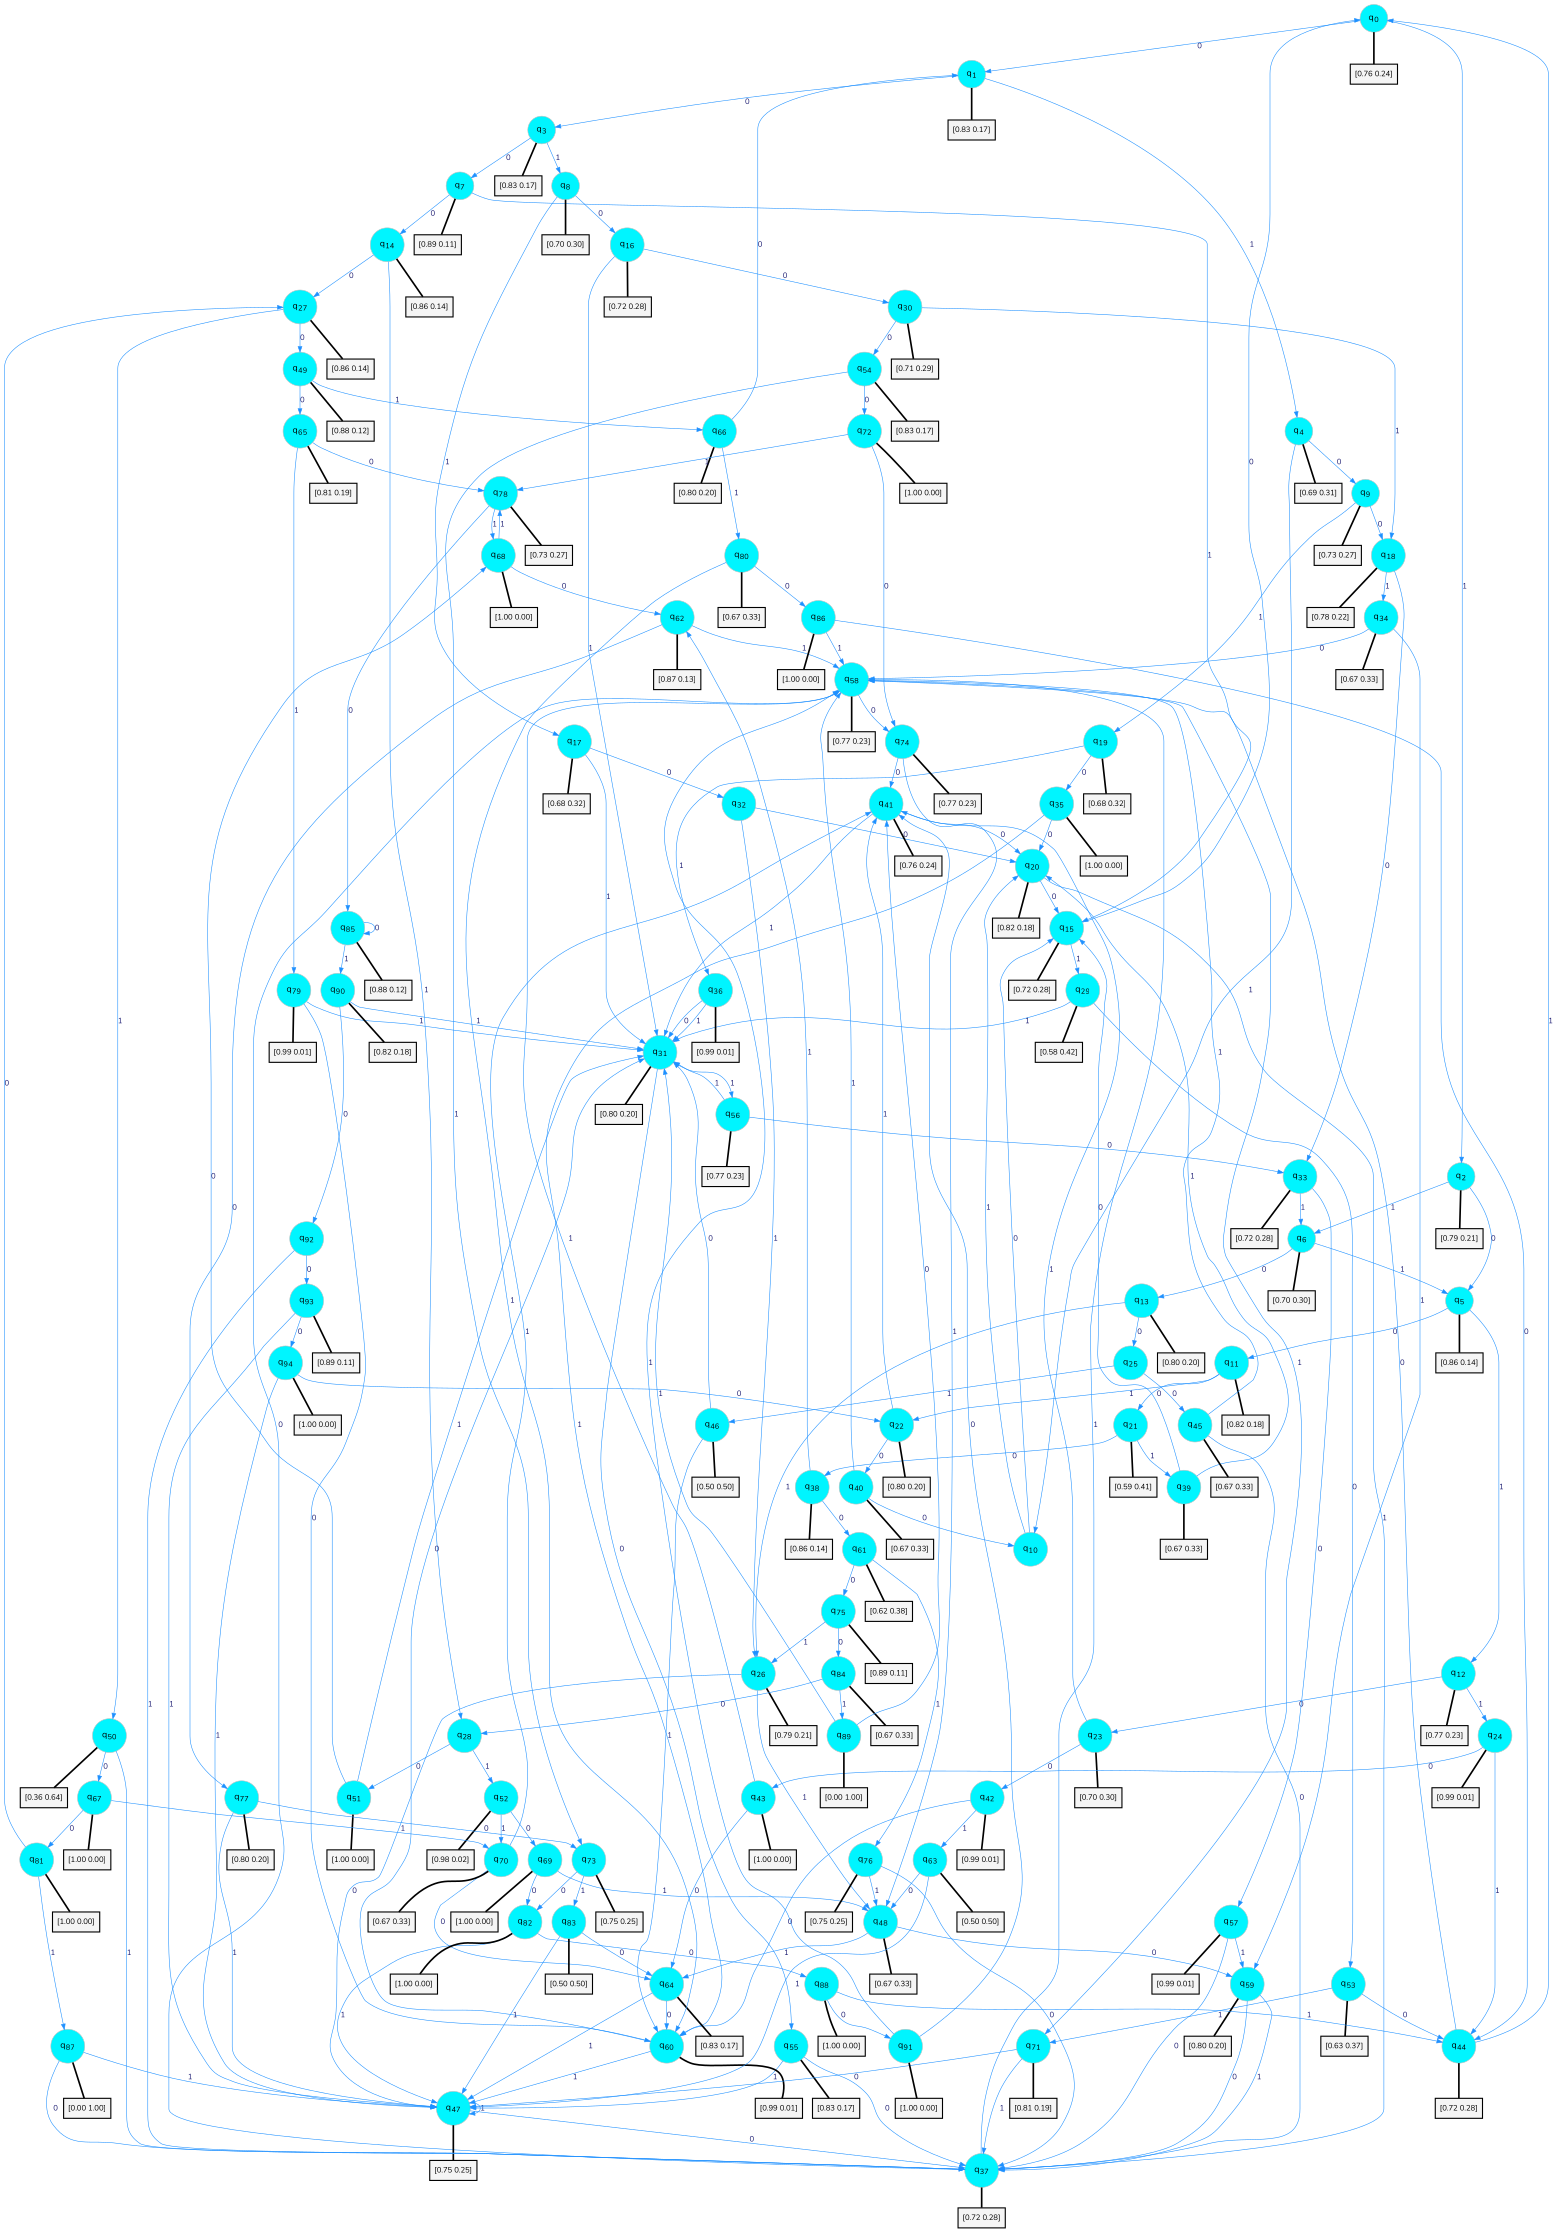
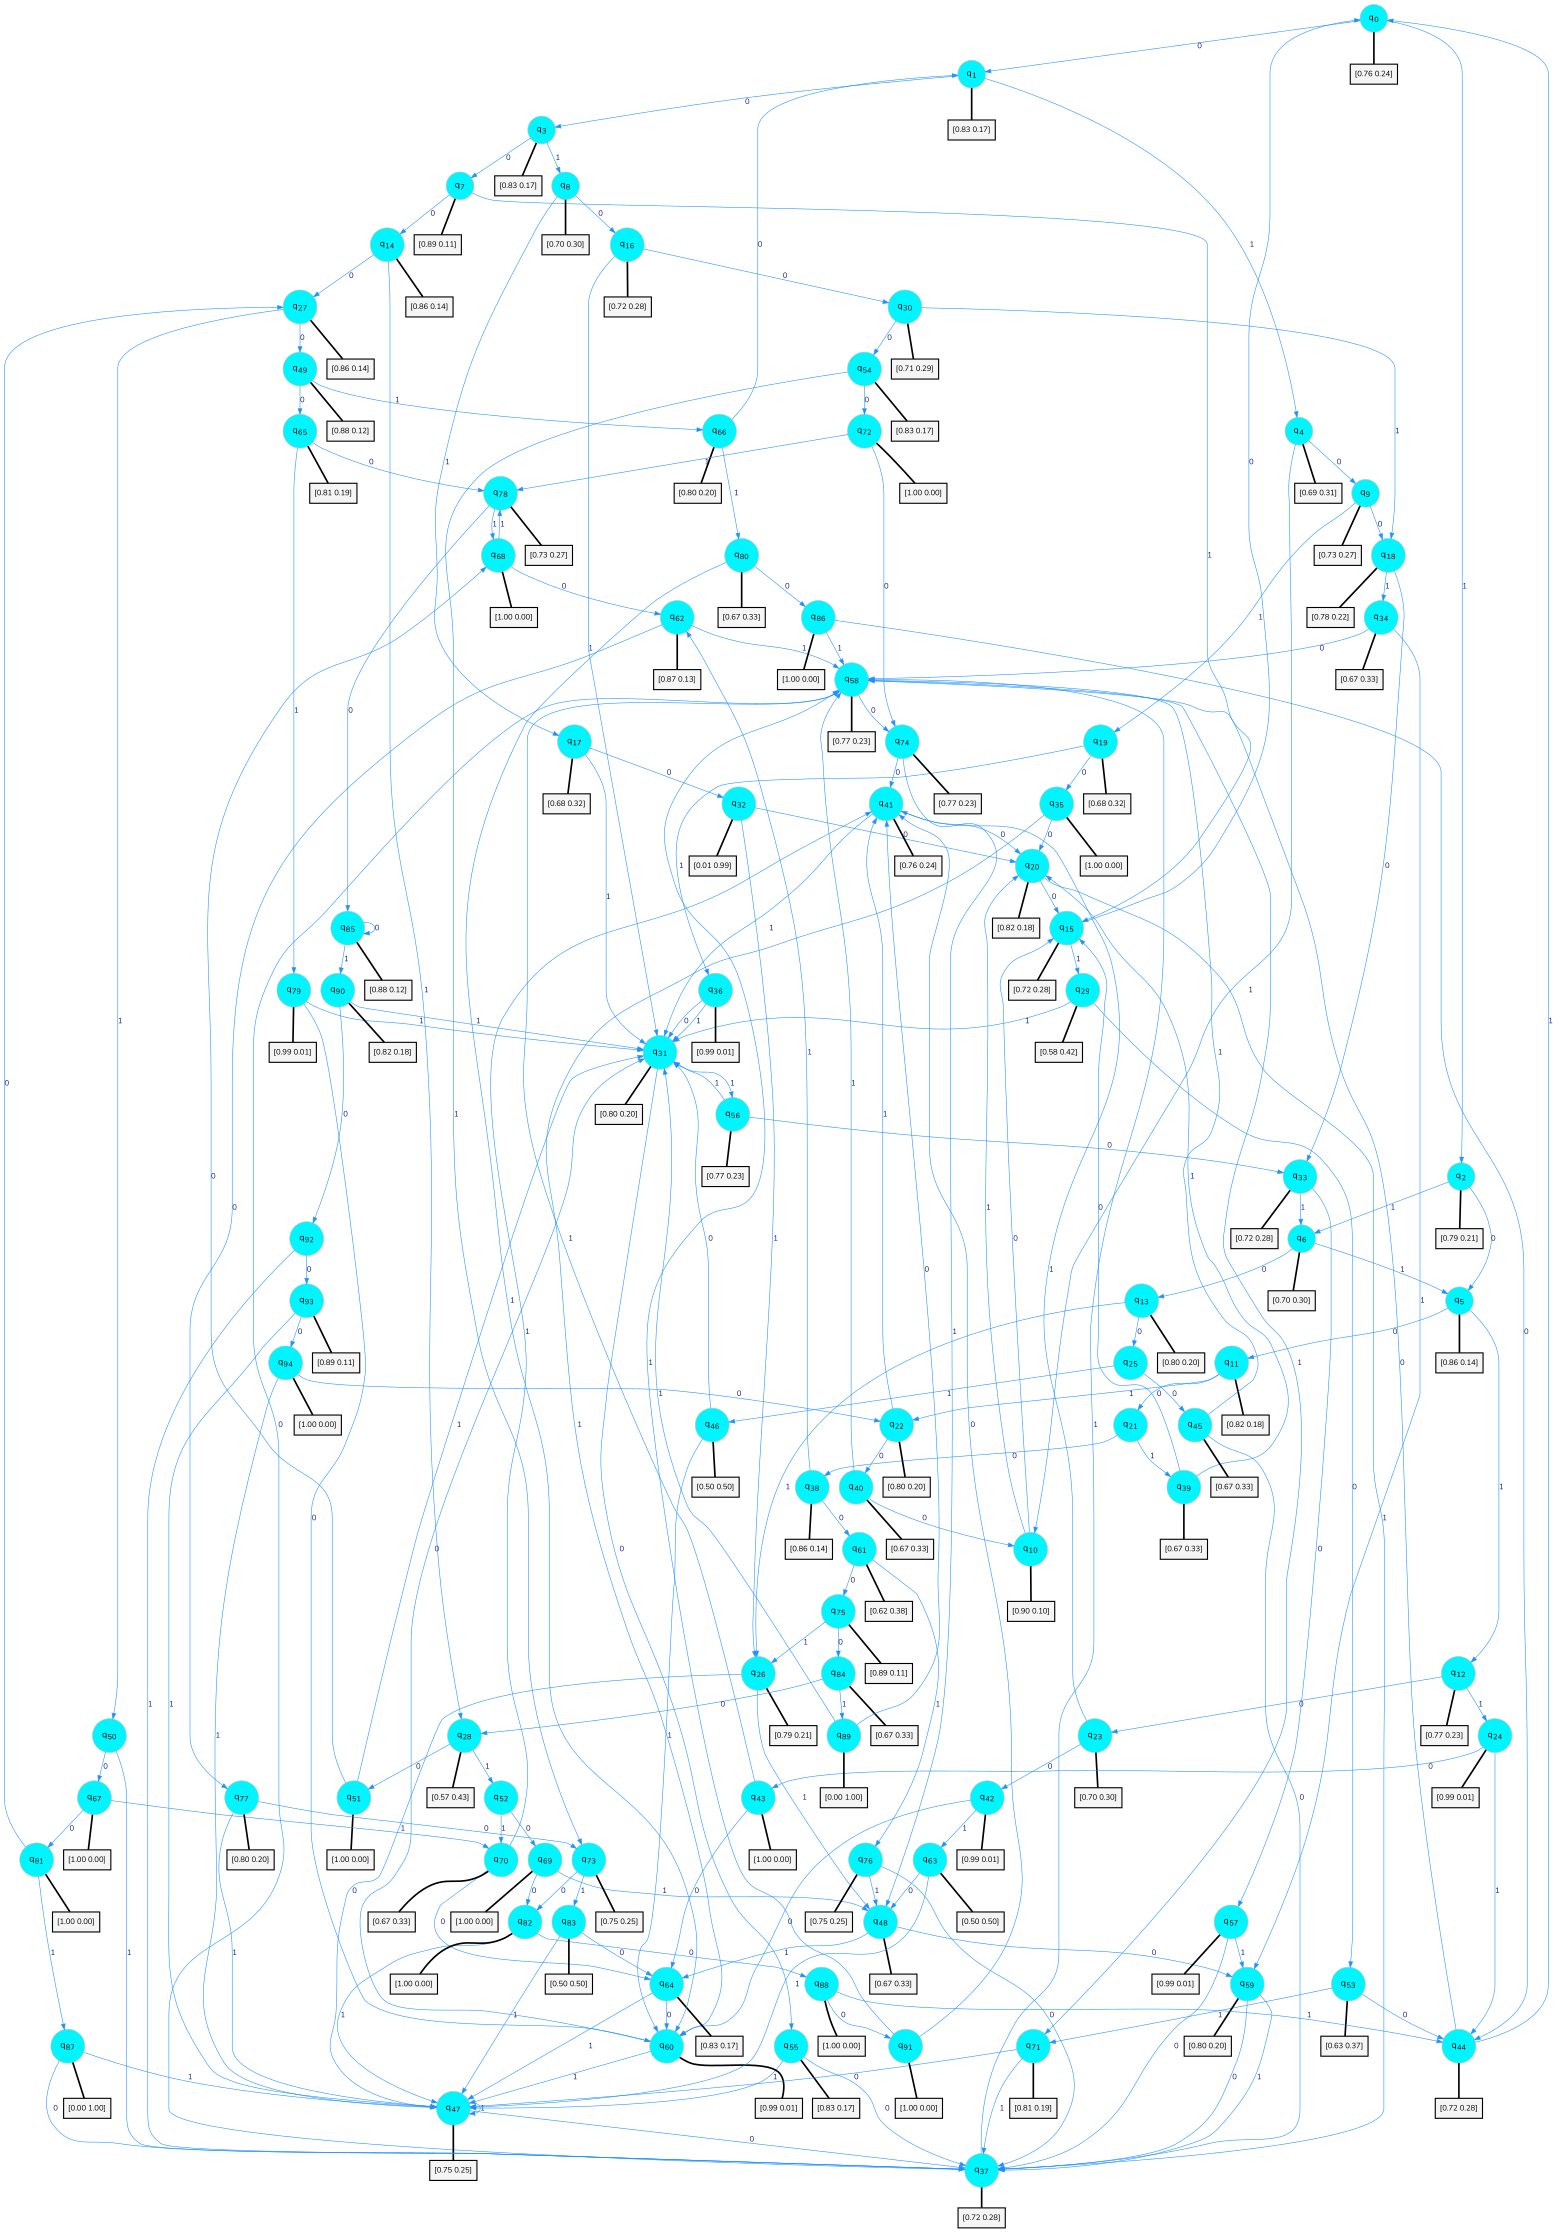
none -> (713, 866)
(1133, 1487) -> none
none -> (1031, 1611)
(44, 1798) -> none
none -> (451, 1798)
(451, 1860) -> none
